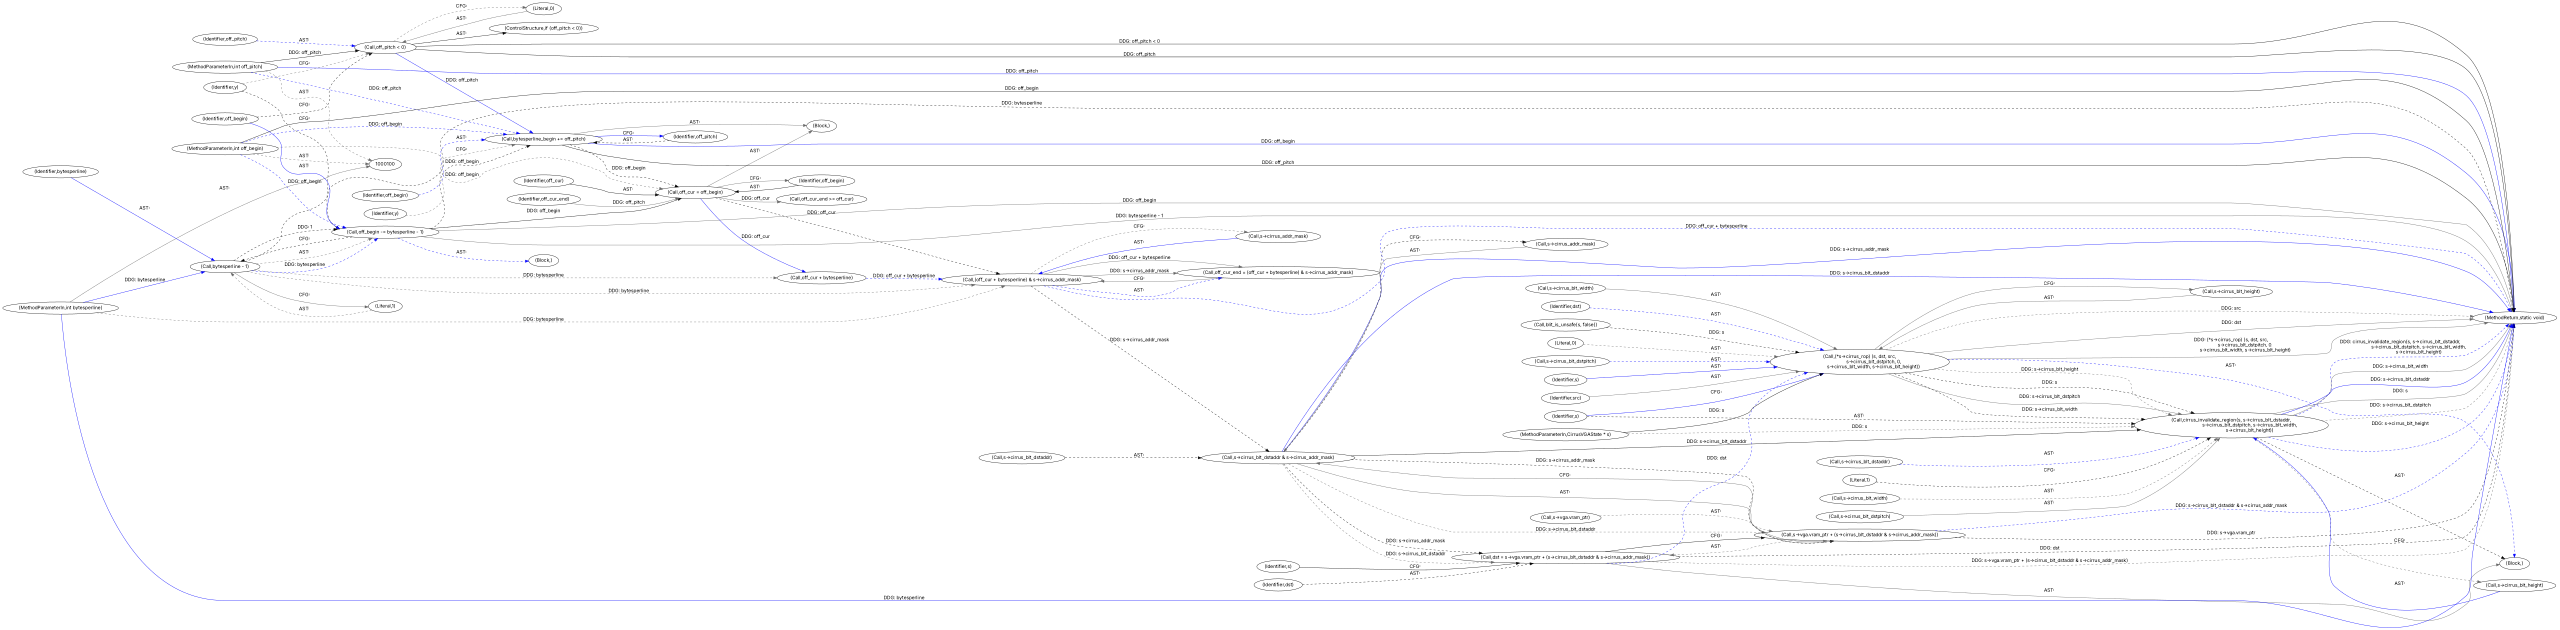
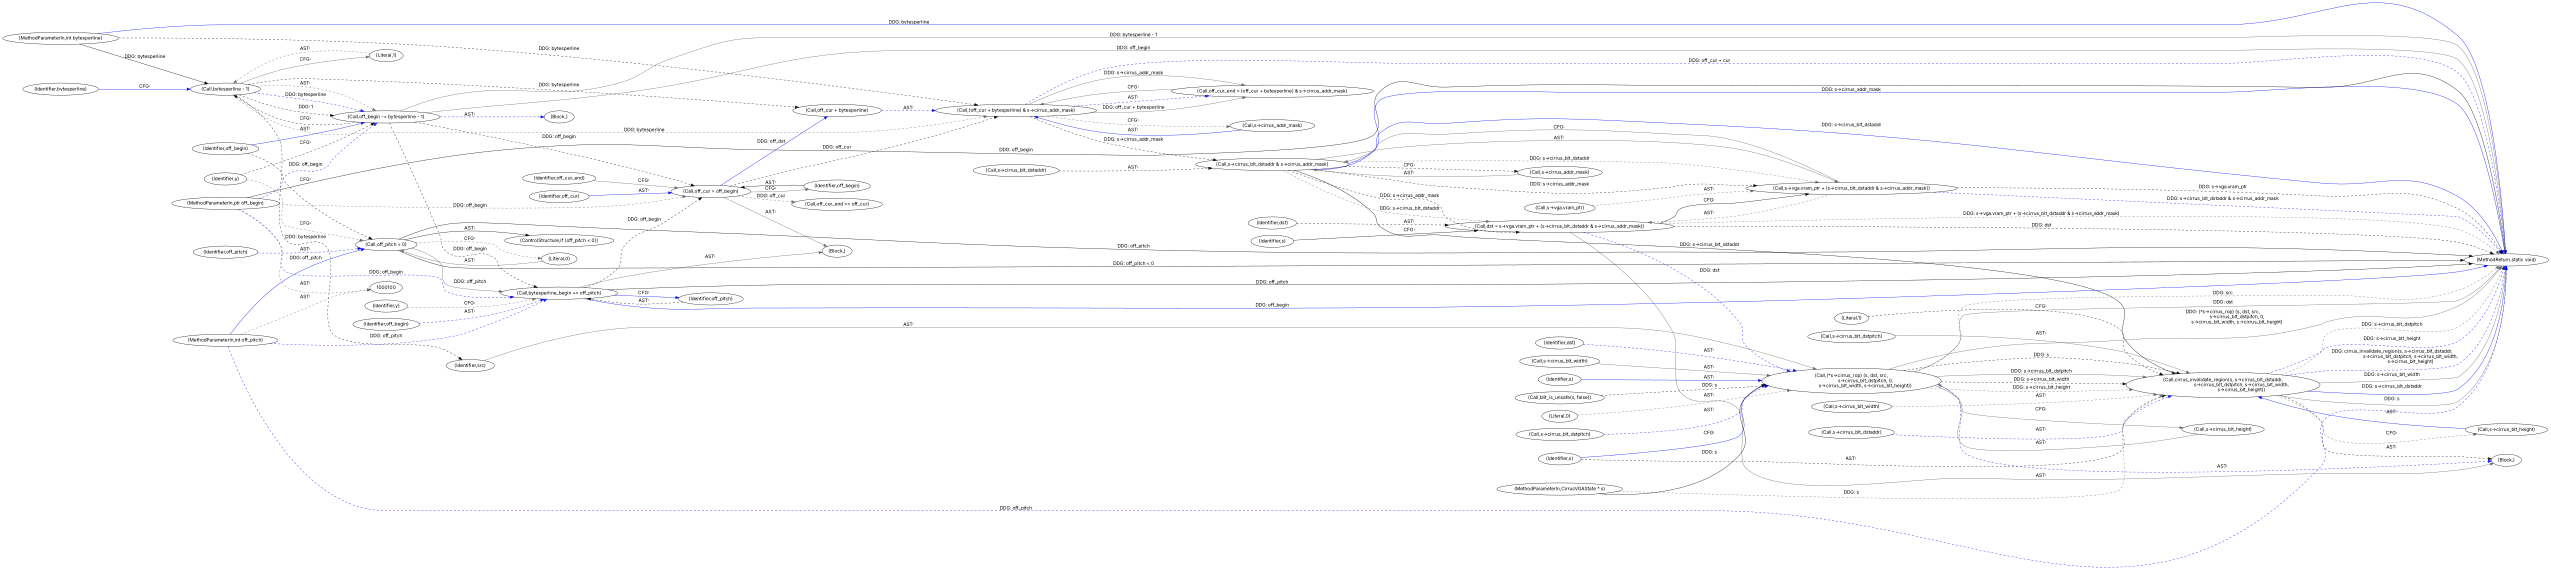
(308, 57) -> (287, 279)
(1484, 74) -> (1418, 511)
(463, 92) -> (445, 284)
(1405, 108) -> (322, 244)
(225, 149) -> (226, 203)
(612, 193) -> (629, 194)
(748, 201) -> (765, 199)
(629, 202) -> (644, 181)
(145, 208) -> (145, 87)
(555, 218) -> (554, 150)
(212, 220) -> none
(1717, 226) -> (1710, 61)
(756, 237) -> (771, 141)
(904, 276) -> (909, 108)
(514, 278) -> (522, 88)
(142, 287) -> (142, 63)
(551, 322) -> (548, 55)
